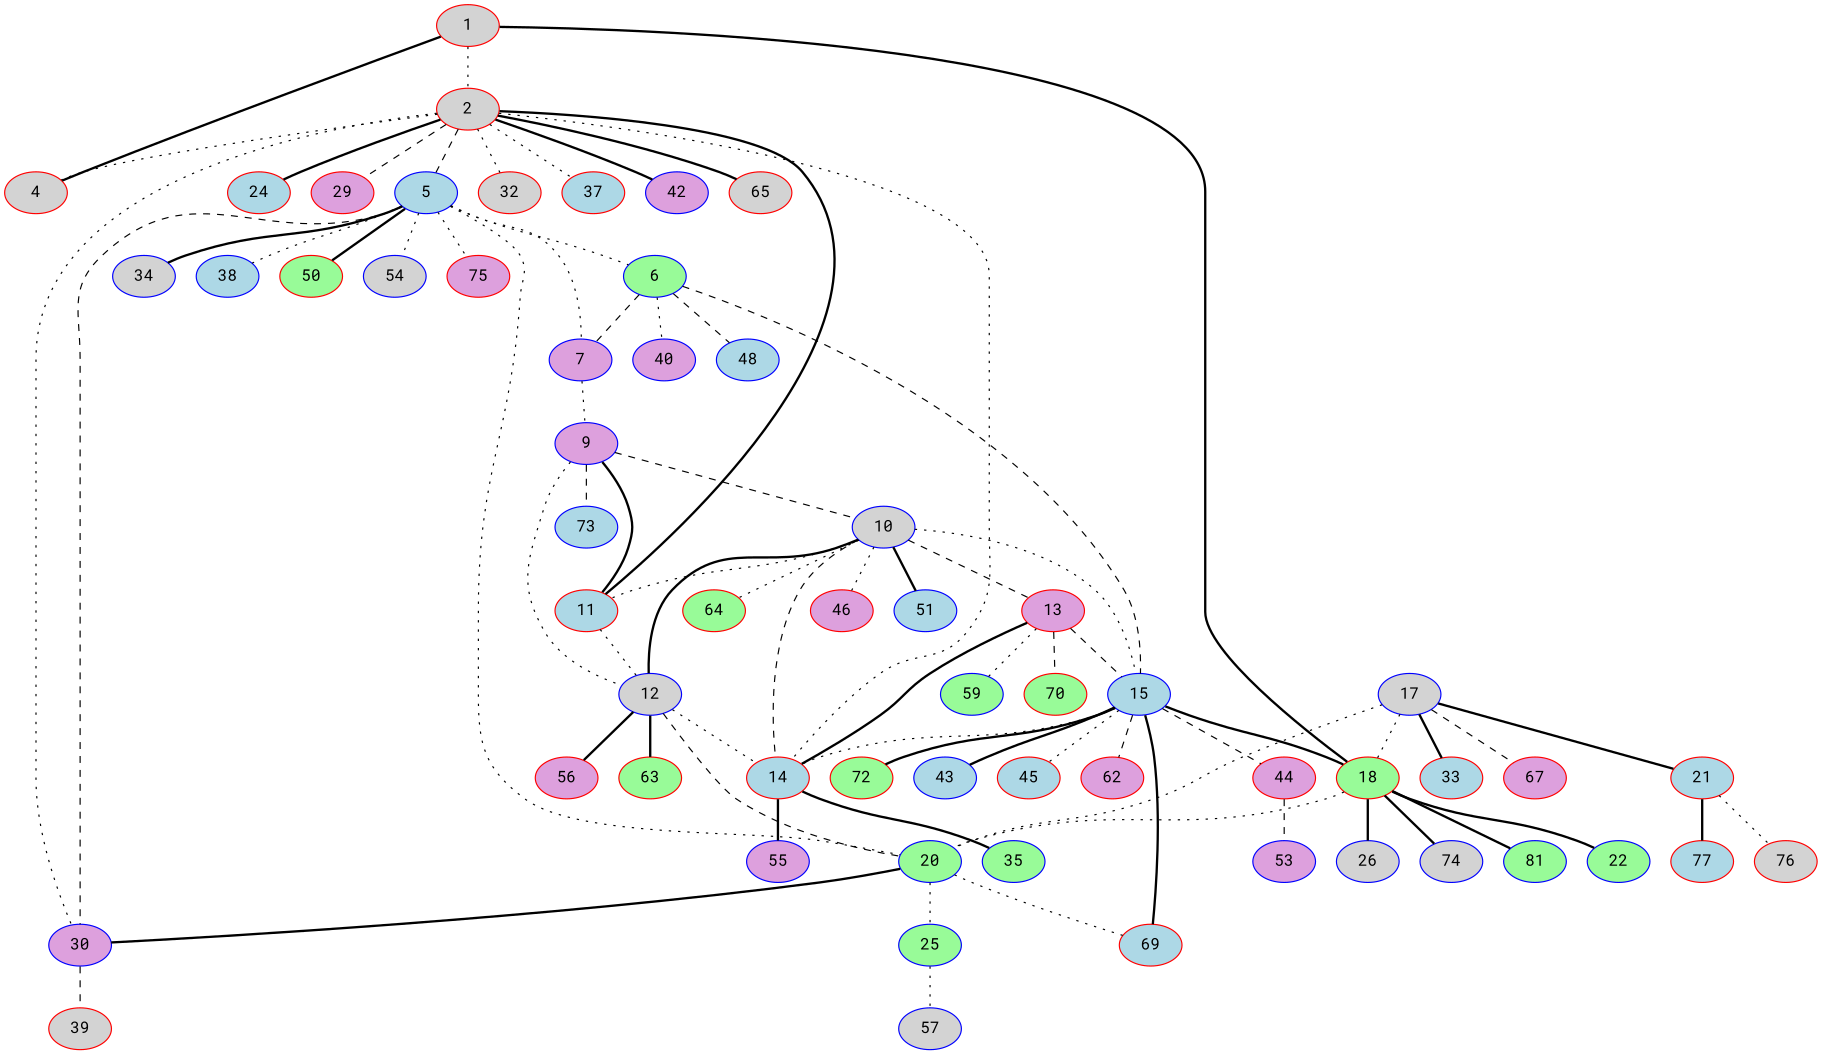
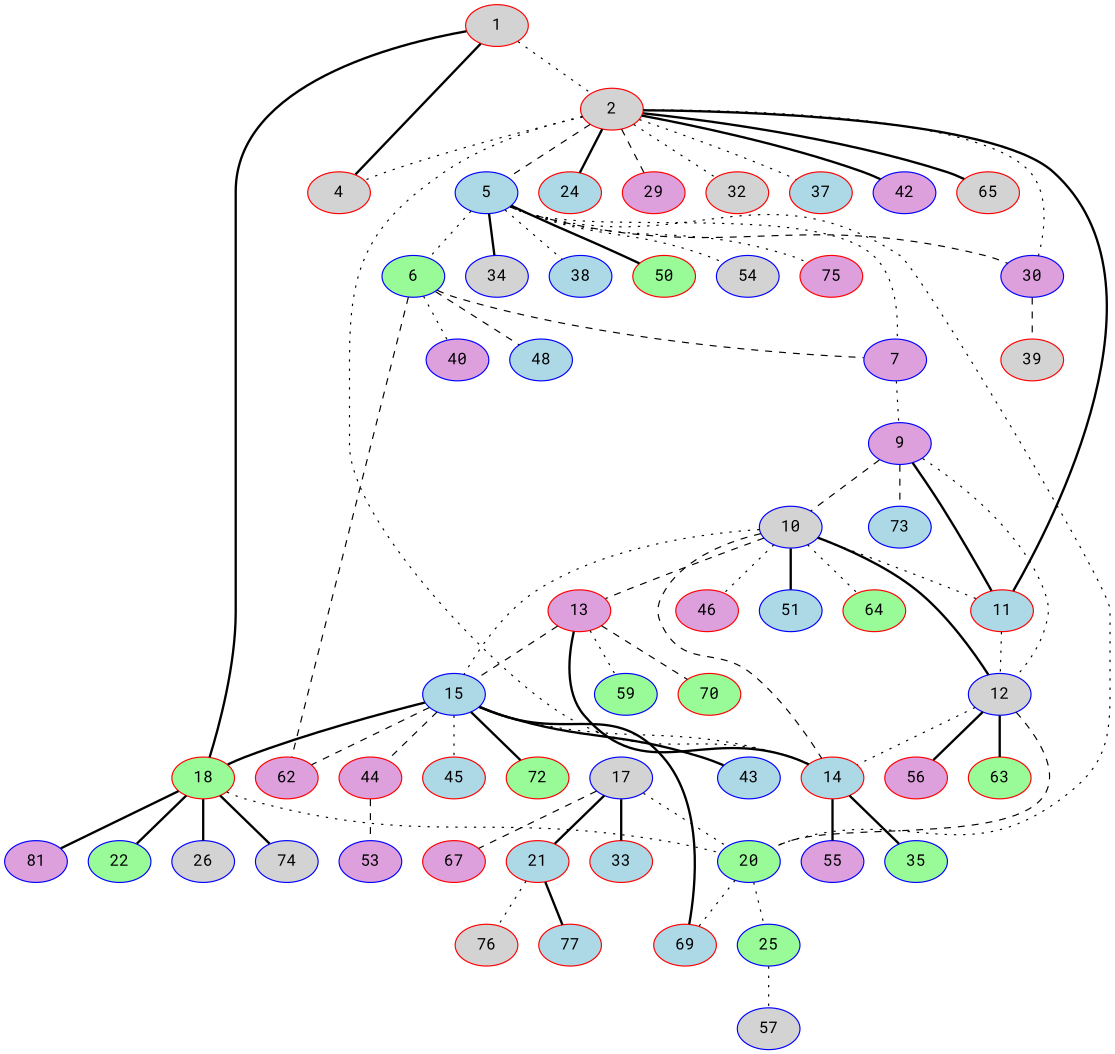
(965, 427) -> (350, 527)
(1389, 736) -> none
(1535, 862) -> (36, 862)
(507, 915) -> none
